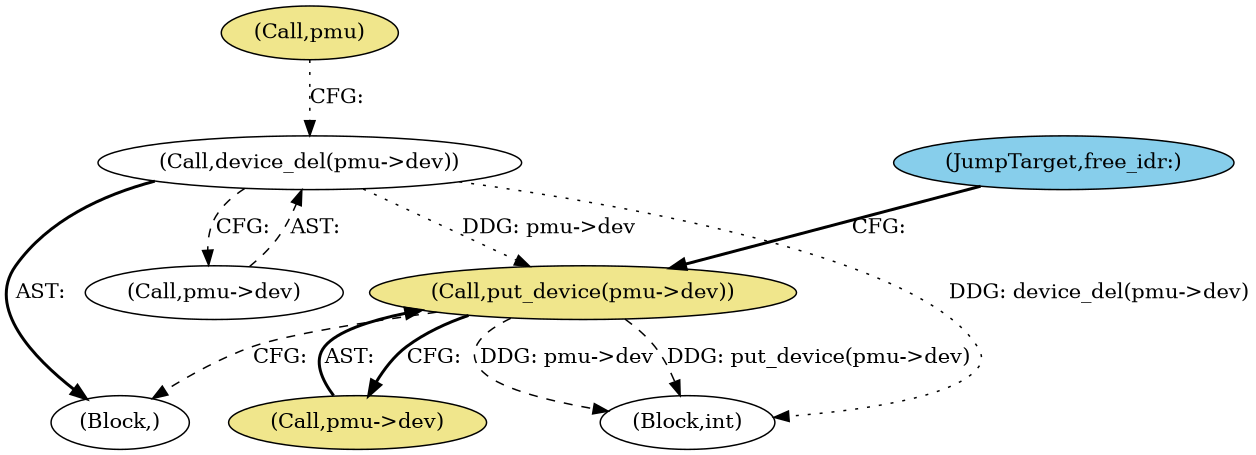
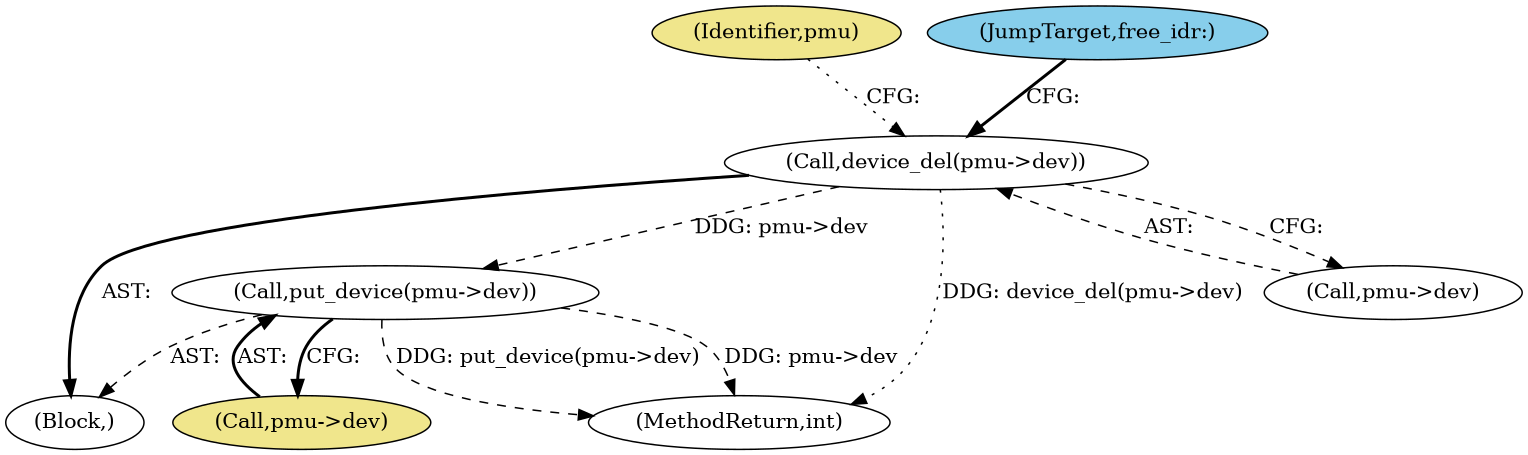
(310, 33) -> (777, 33)
(439, 224) -> (669, 226)
(833, 225) -> (1023, 93)
(583, 293) -> (385, 293)
(284, 358) -> (199, 358)
(688, 423) -> (739, 423)
